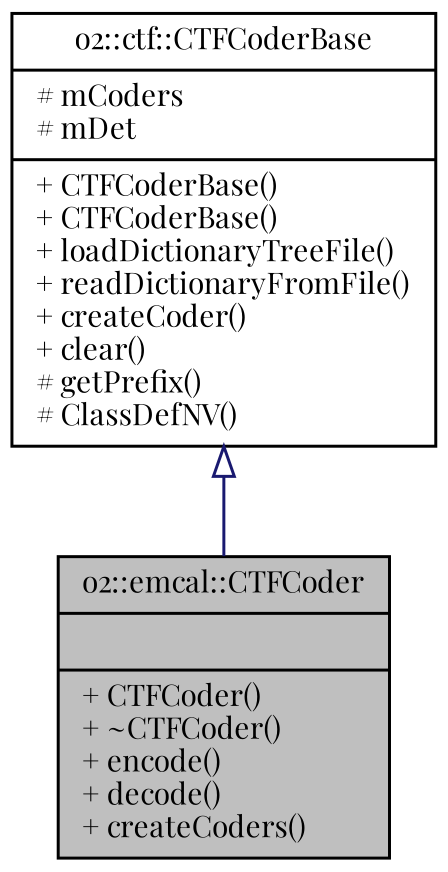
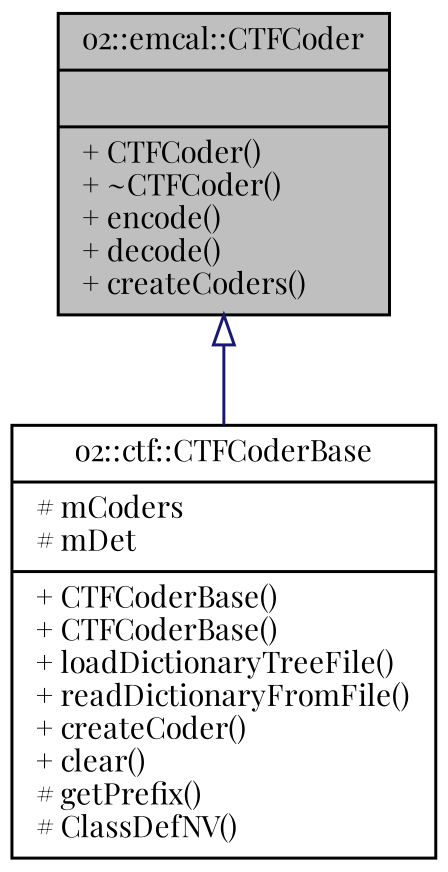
(224, 517) -> (224, 385)
